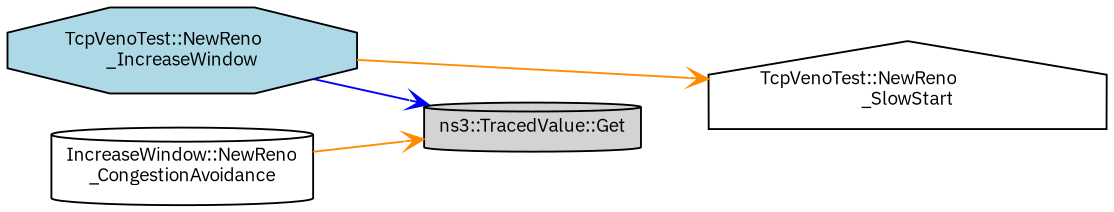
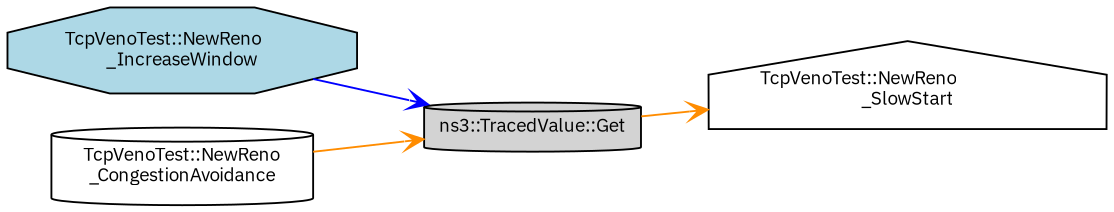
(523, 69) -> (665, 114)
(182, 166) -> (182, 166)
